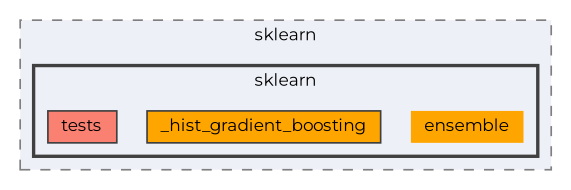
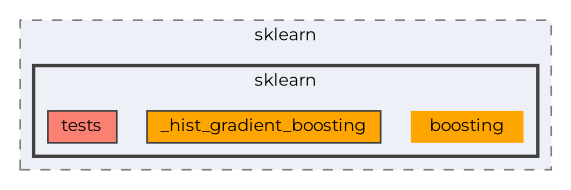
(467, 127) -> (467, 127)
